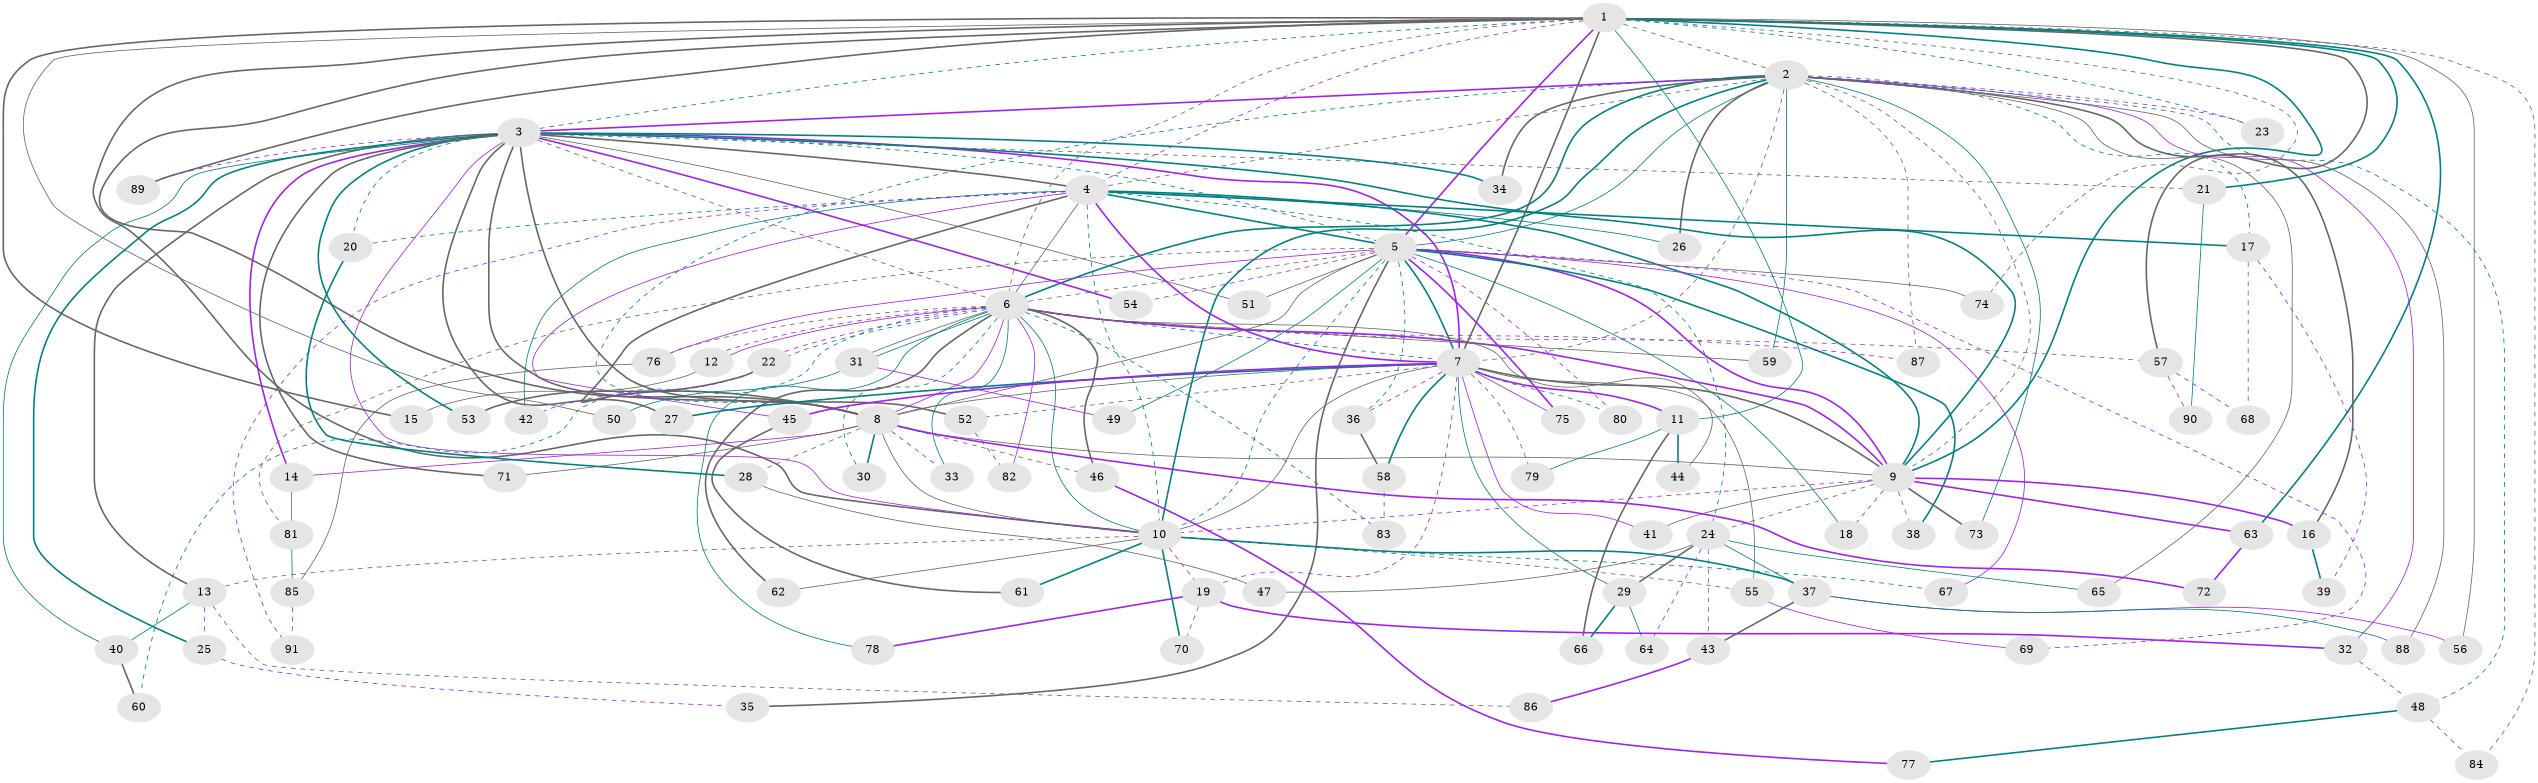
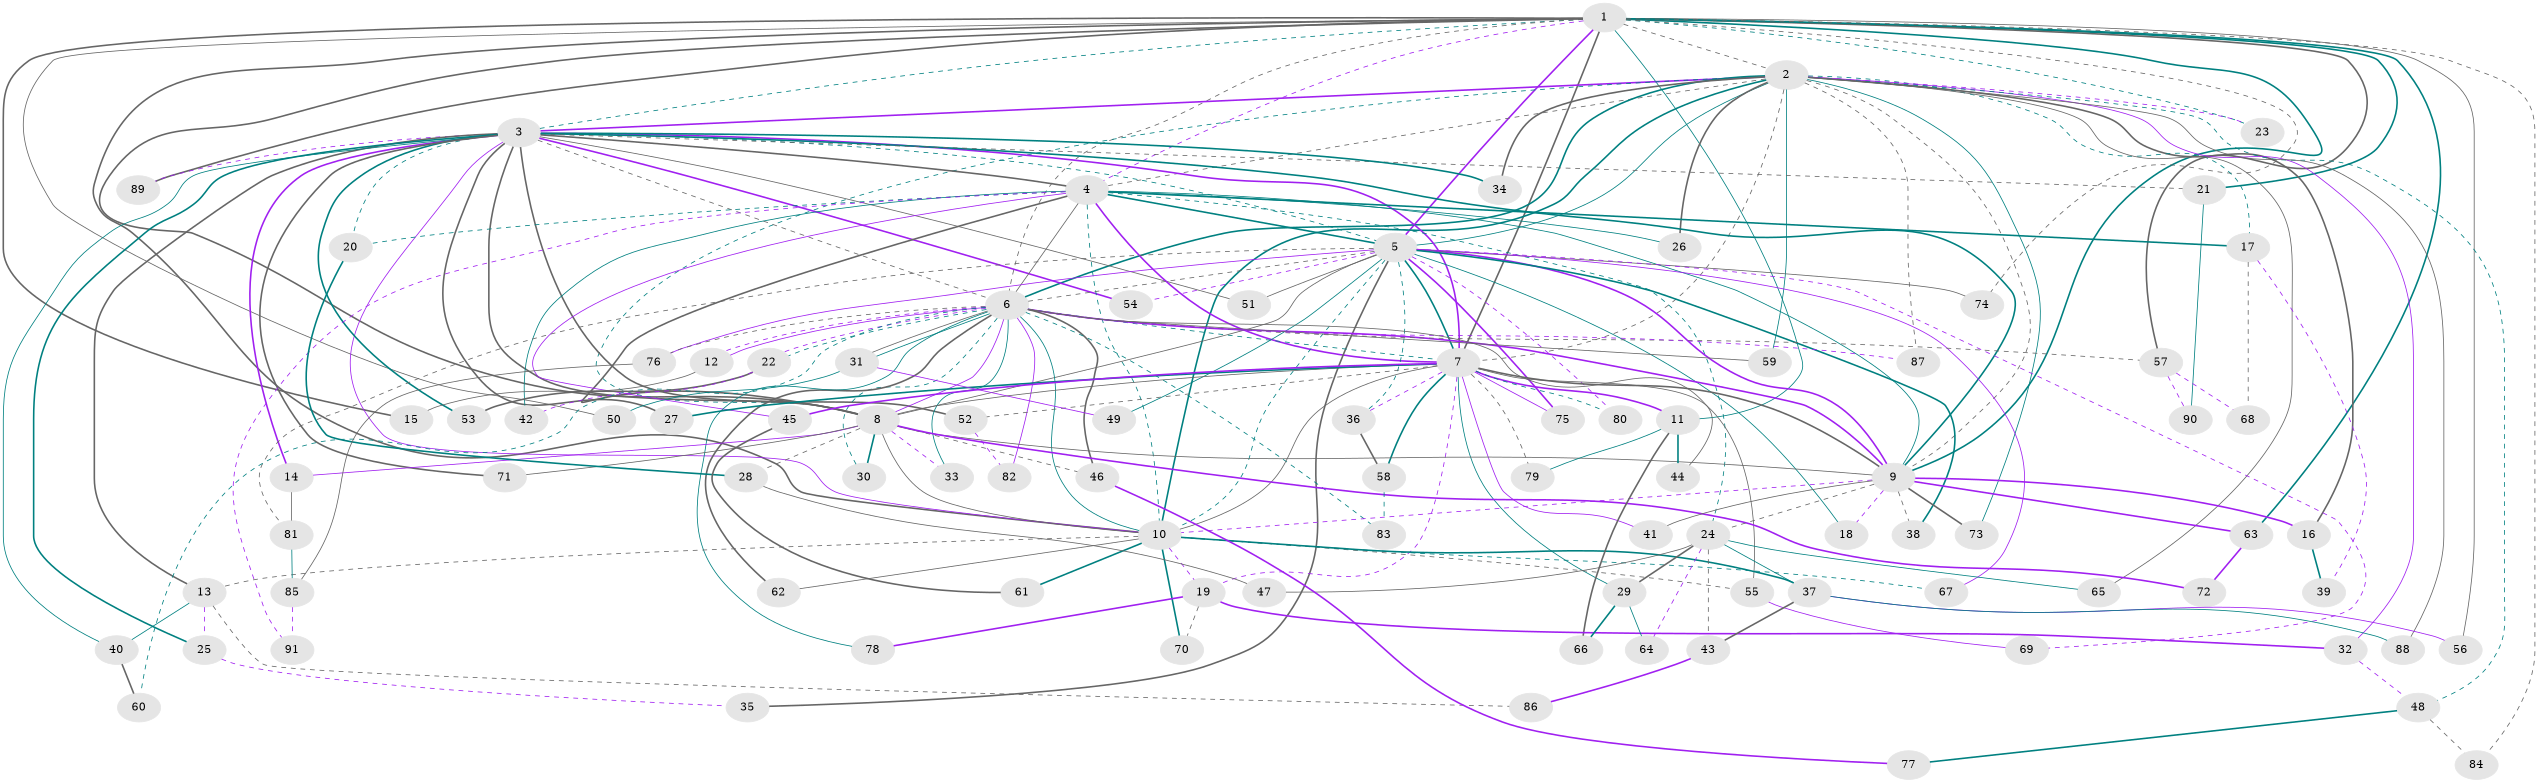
(1564, 236) -> (1564, 236)
